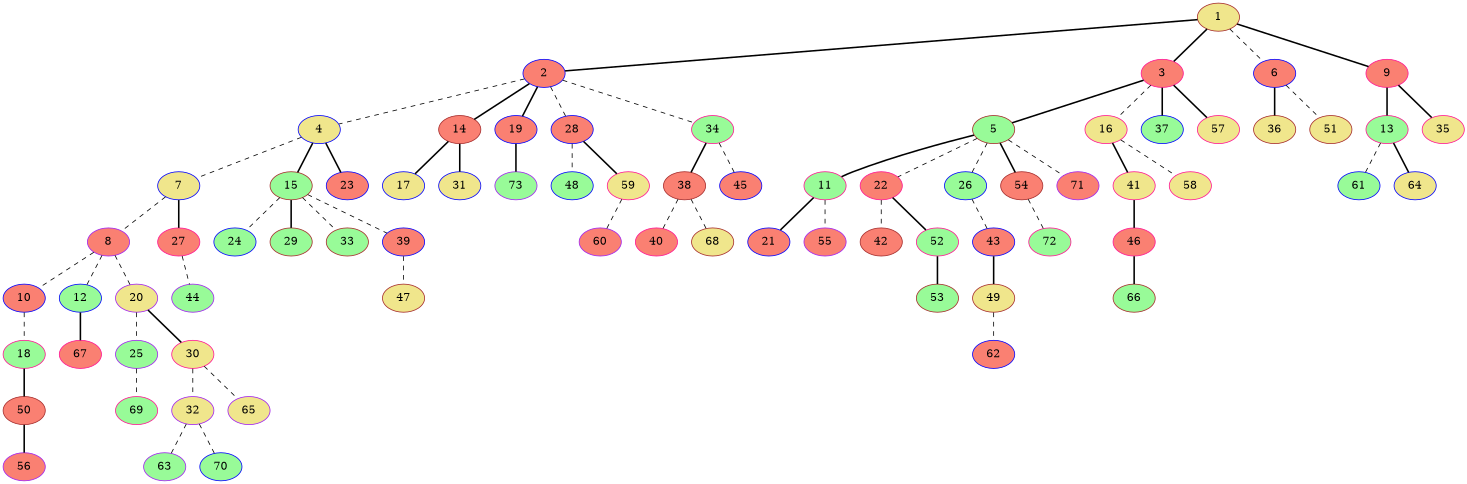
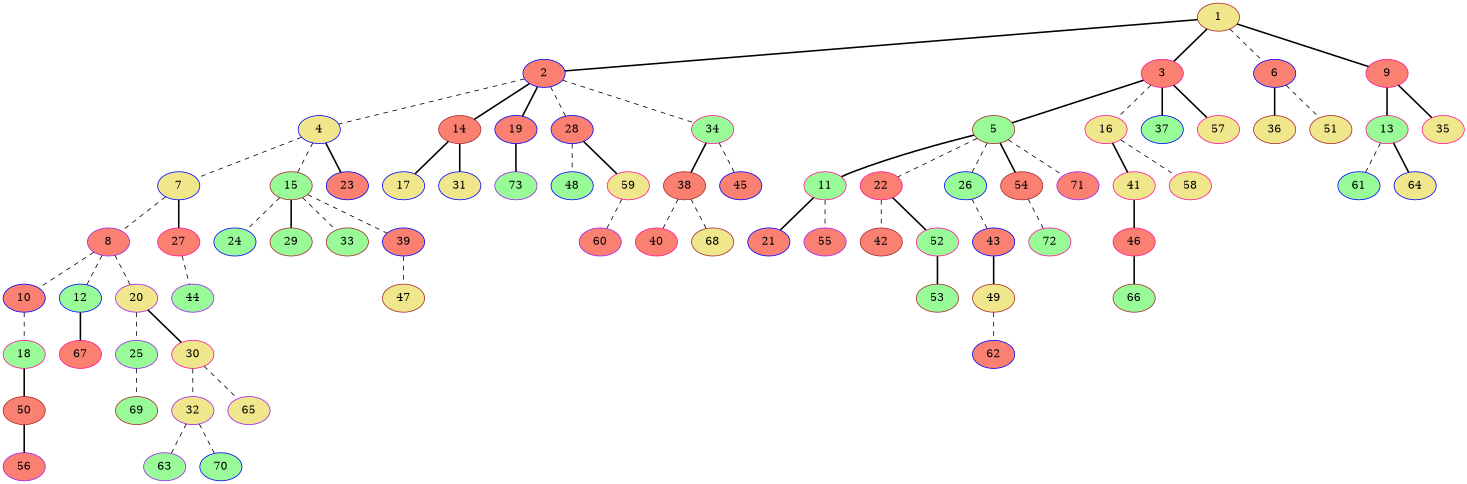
(305, 158) -> (305, 158)
(137, 411) -> (137, 411)
